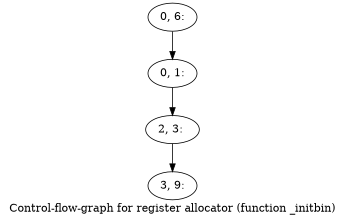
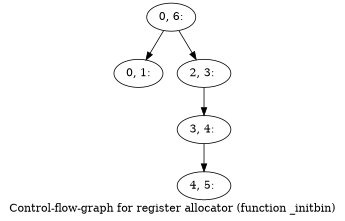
(173, 98) -> (186, 42)
(173, 186) -> (204, 130)
none -> (204, 186)
